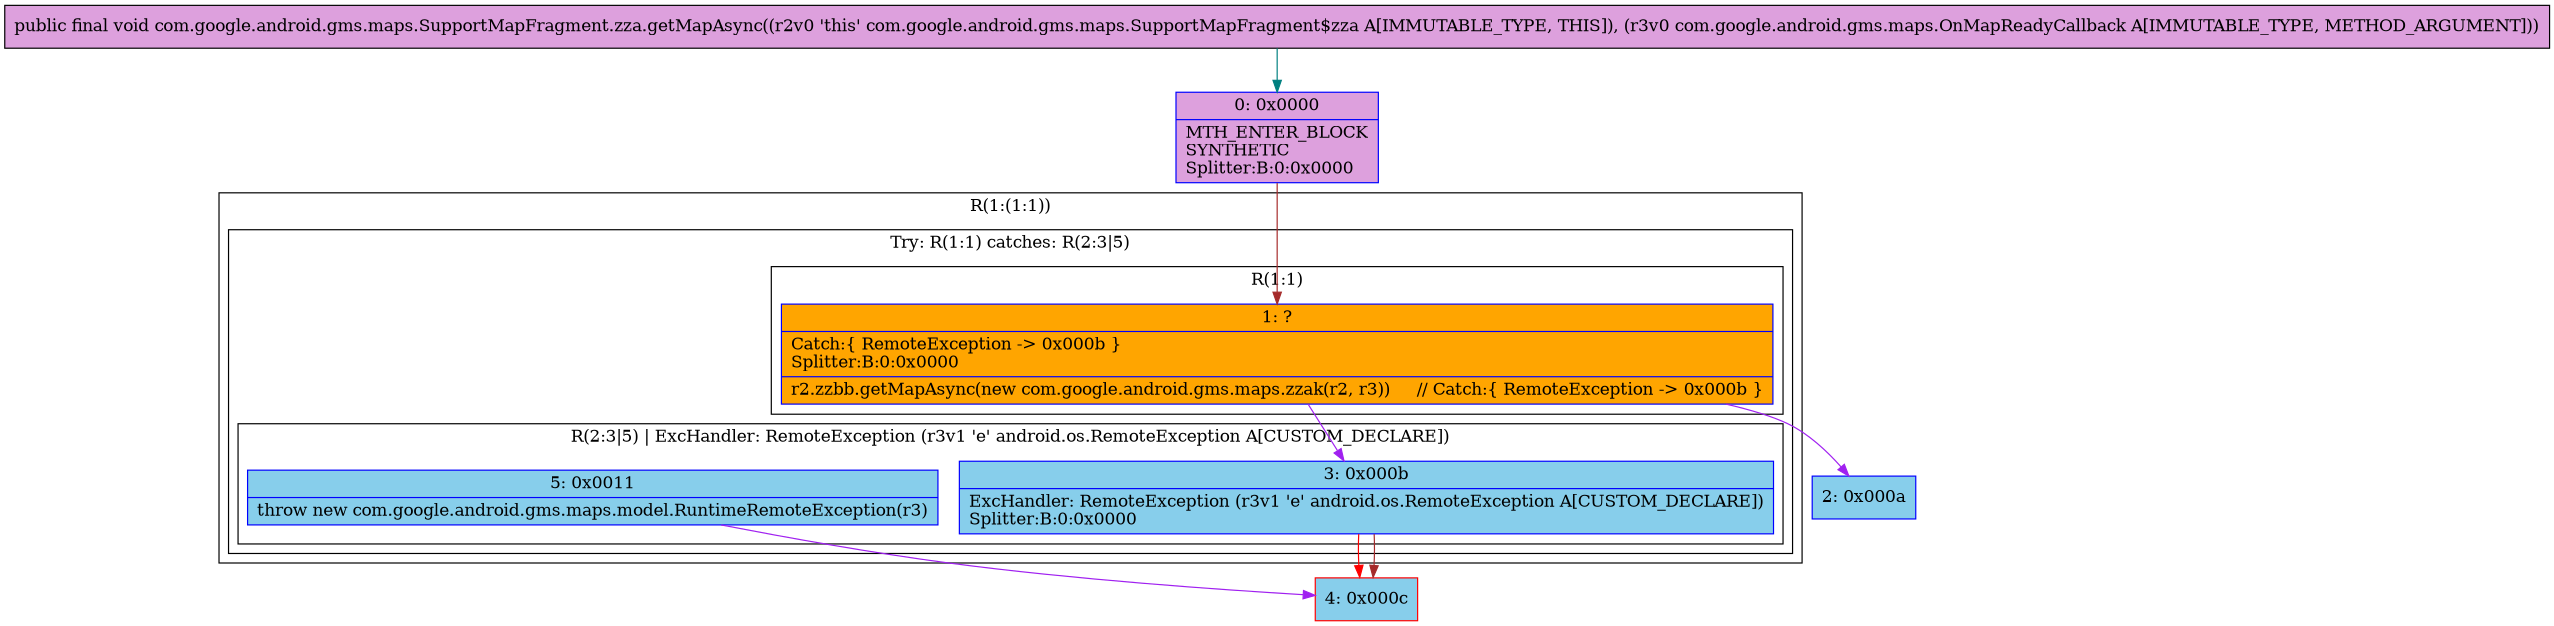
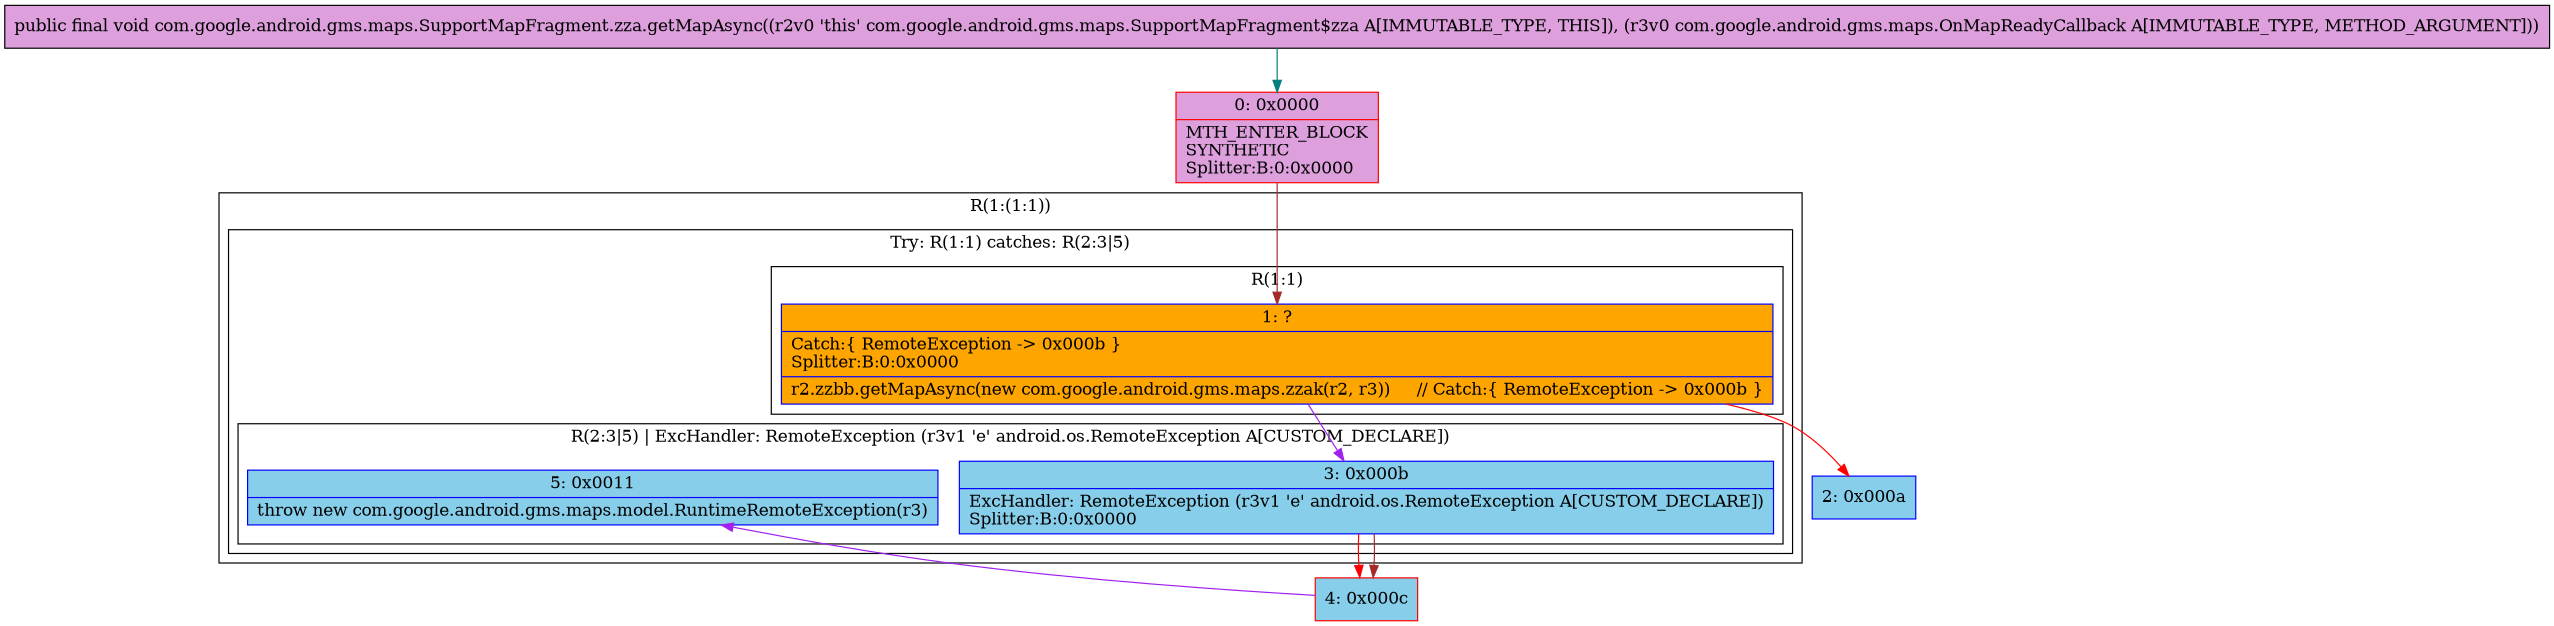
(1277, 137) -> (1277, 137)
(1809, 437) -> (1809, 437)
(1011, 570) -> (1023, 572)
